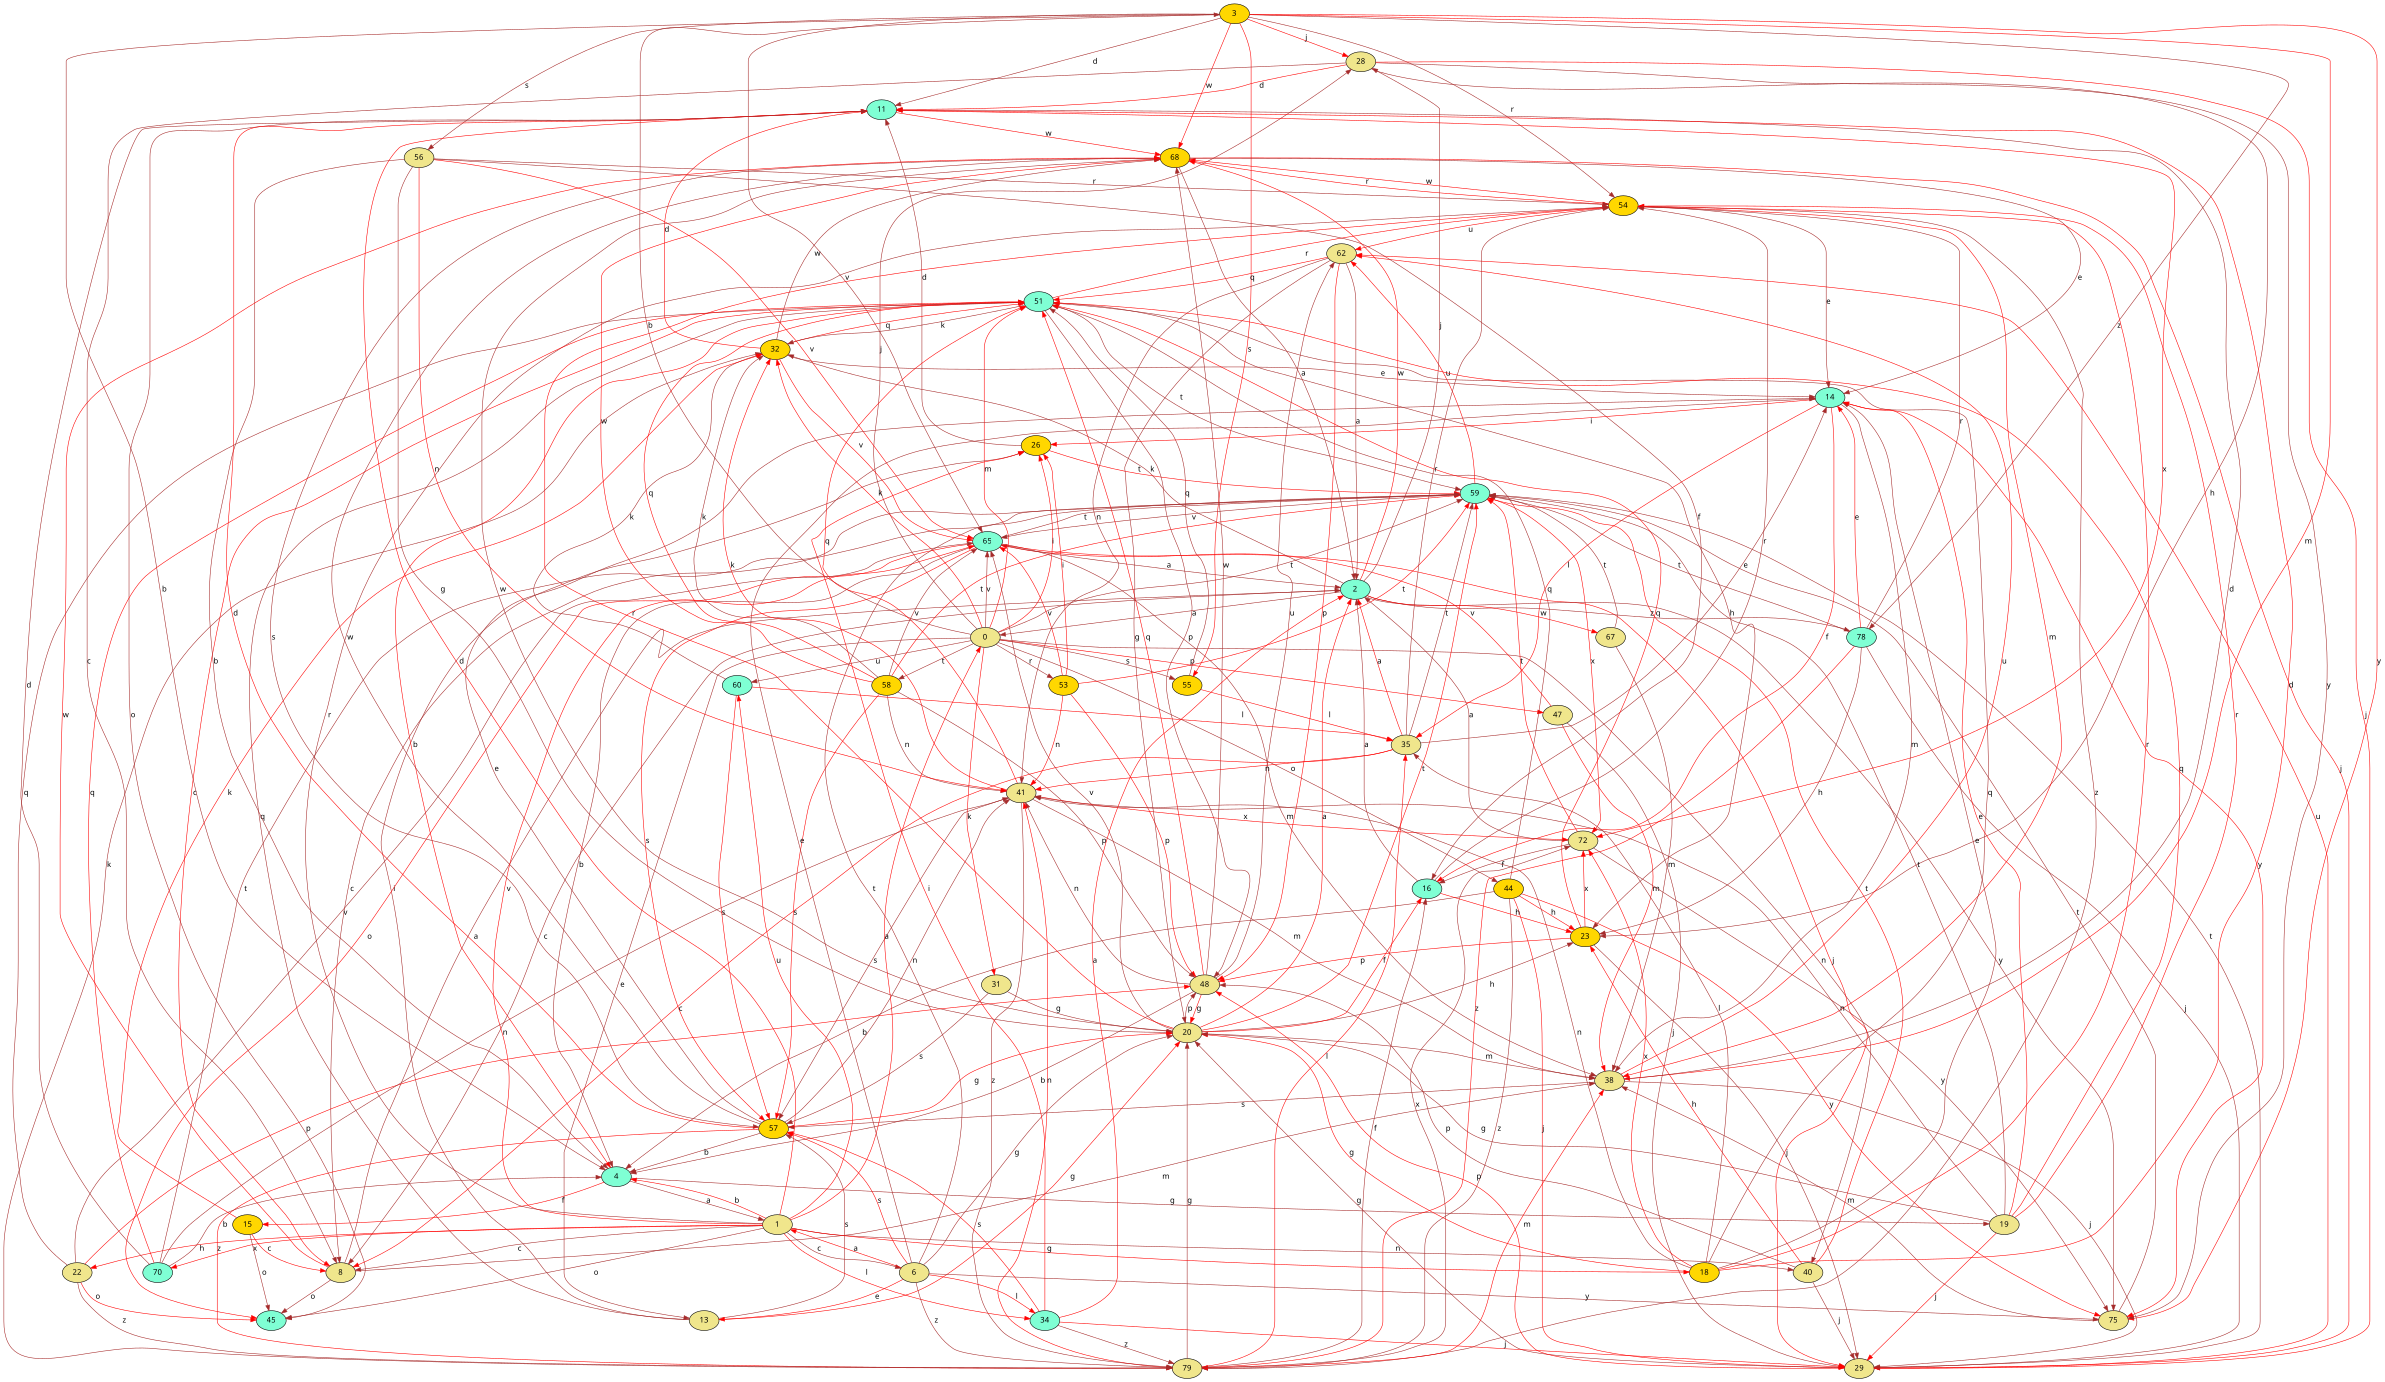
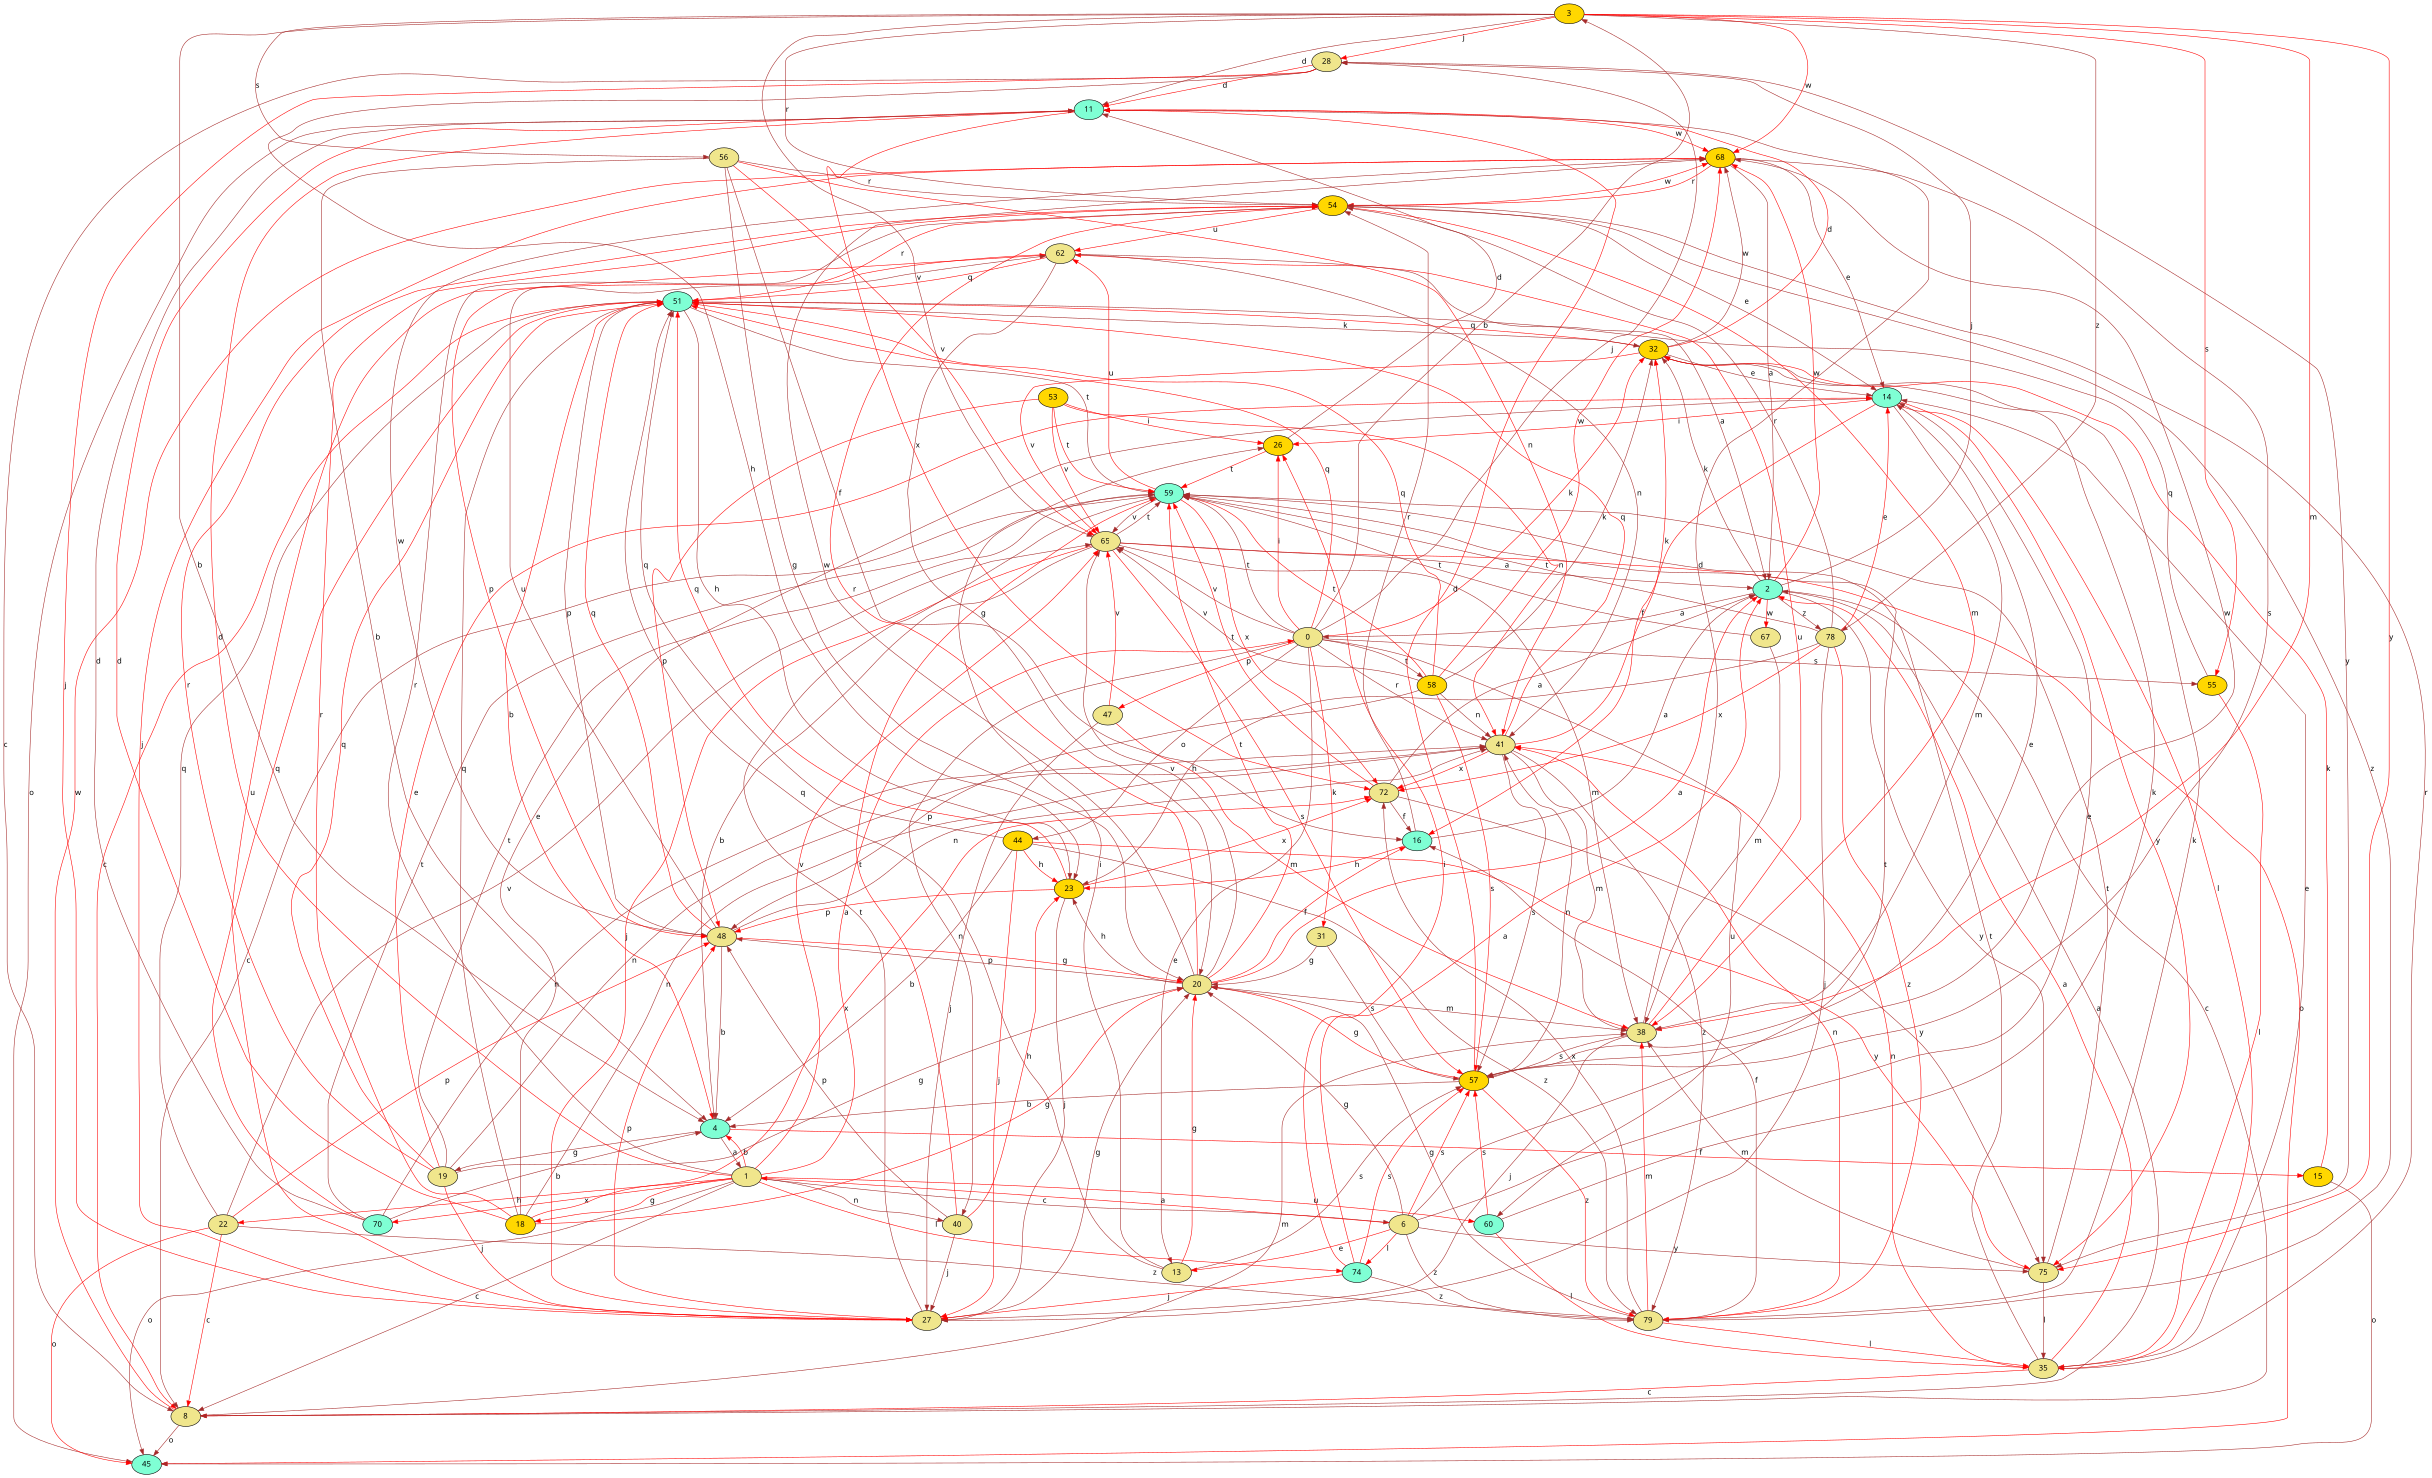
(988, 470) -> (1327, 470)
(988, 541) -> (1106, 541)
(1861, 637) -> (1831, 637)
(1022, 660) -> (1394, 693)
none -> (1632, 740)
(1686, 955) -> (2043, 1318)
(281, 1260) -> (205, 1318)
(1045, 1321) -> (1357, 1273)
(1859, 1369) -> (927, 1321)
